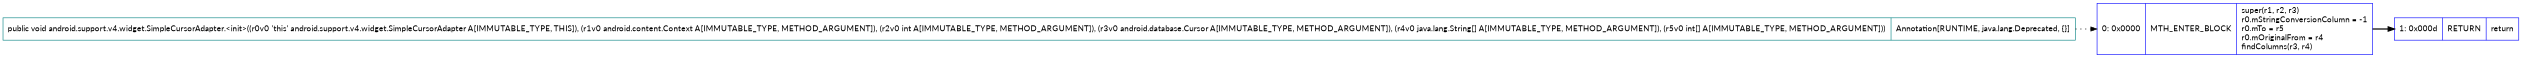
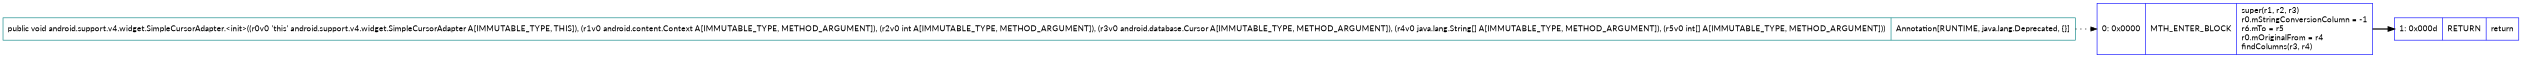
(2263, 29) -> (2263, 29)
